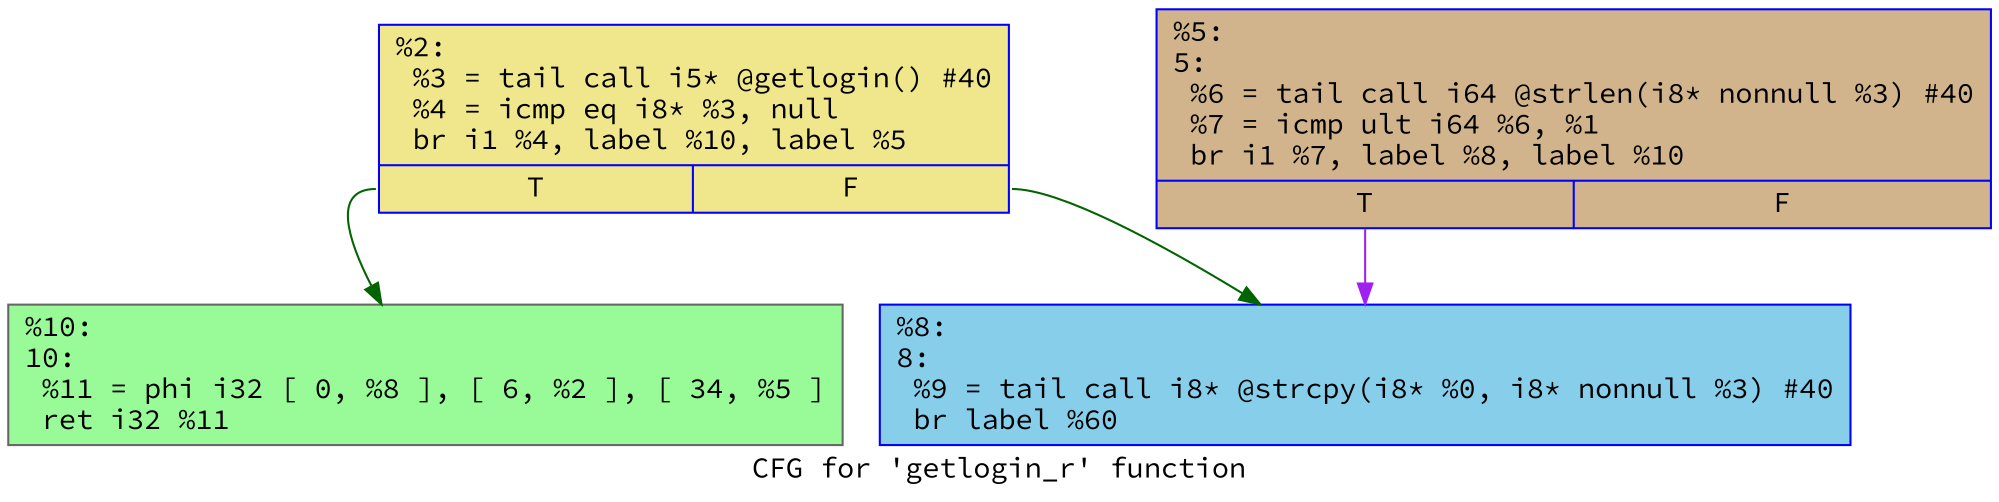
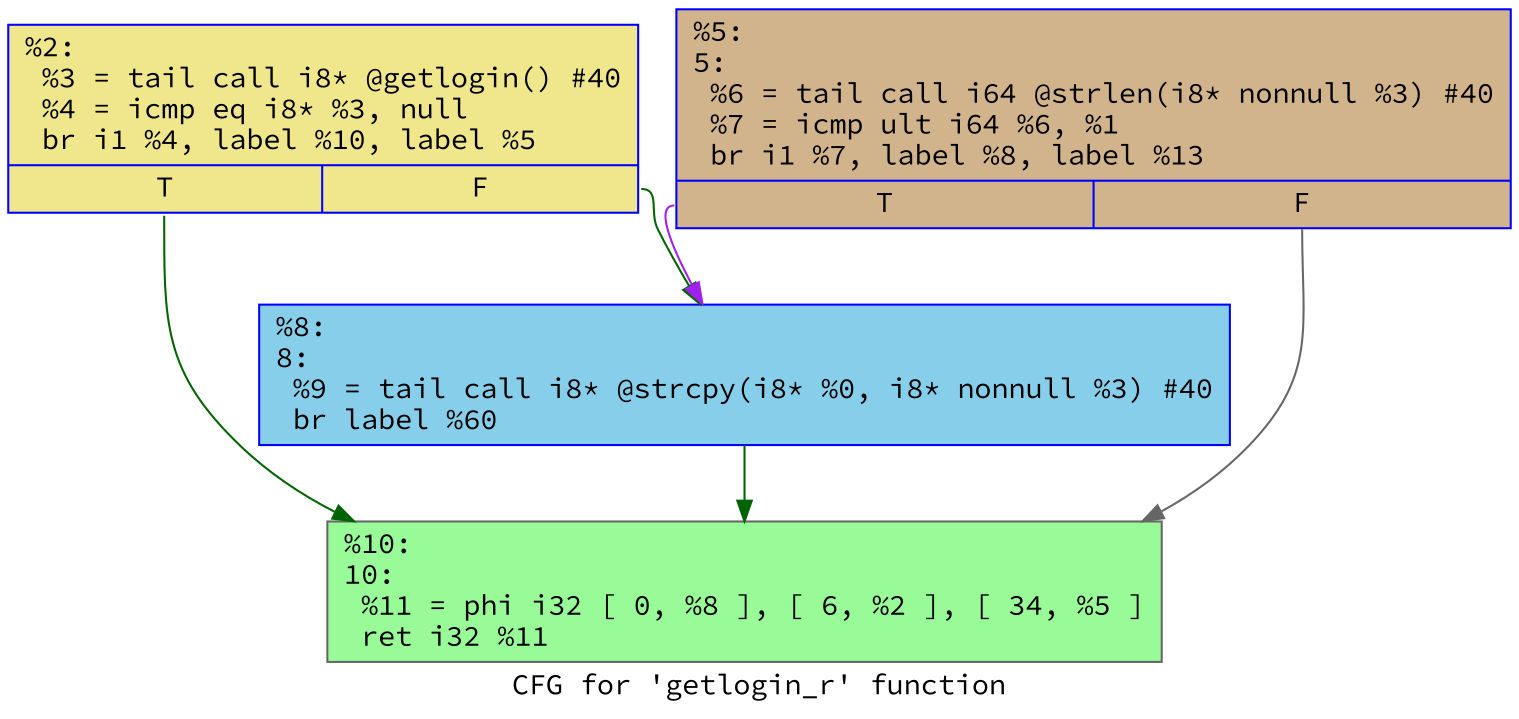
(694, 78) -> (323, 78)
(1429, 156) -> (949, 156)
none -> (1285, 397)
none -> (745, 473)
